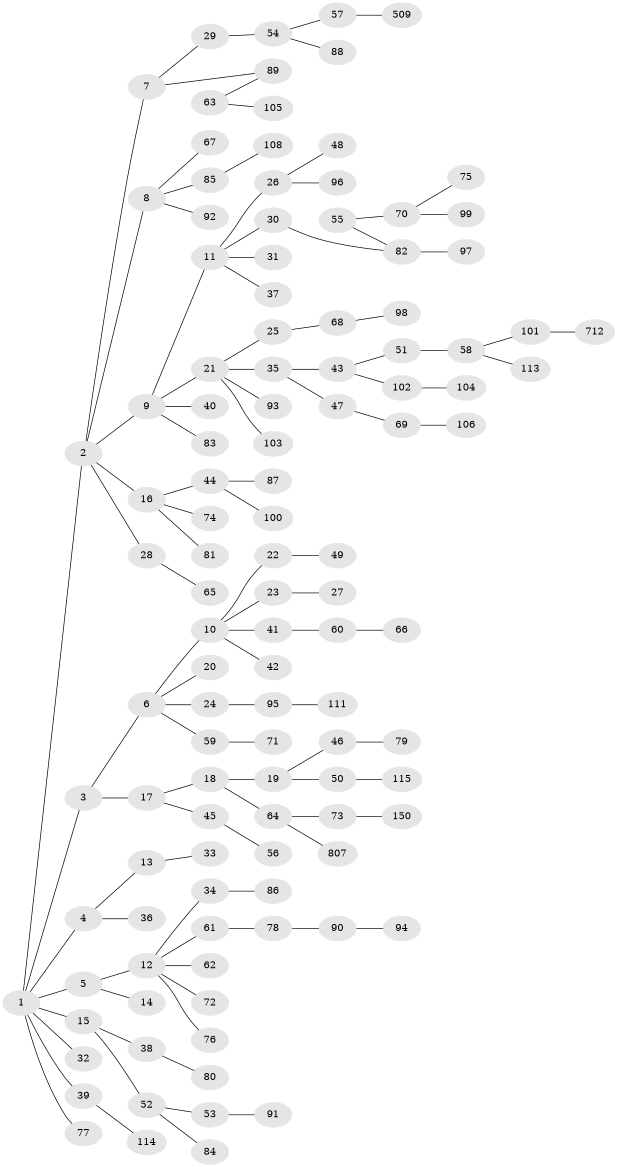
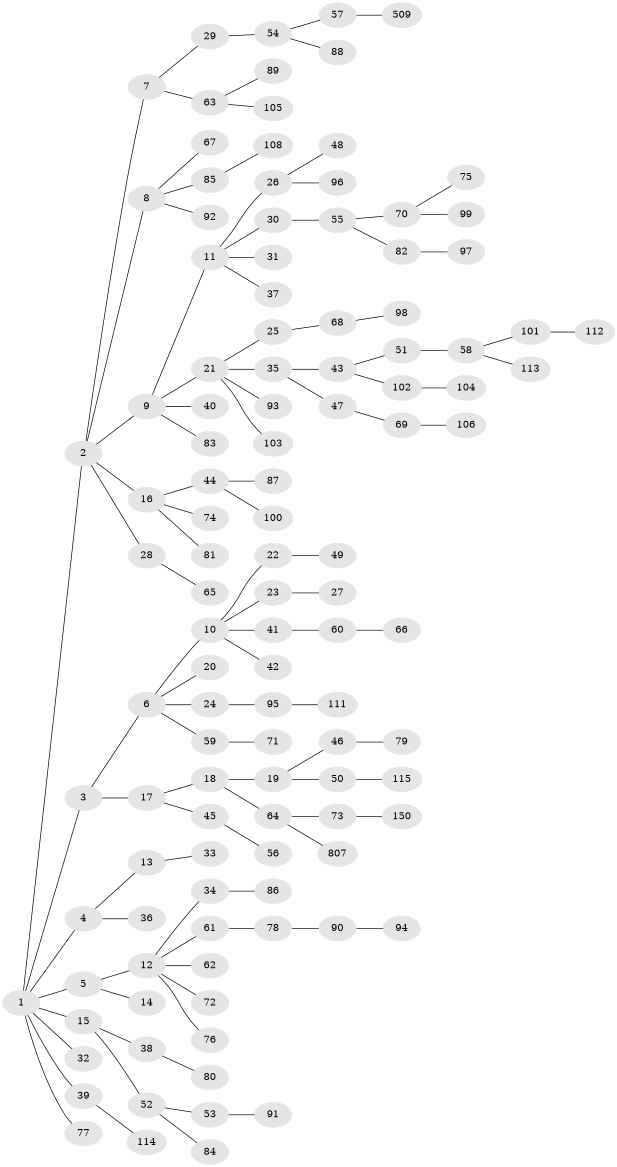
(210, 79) -> (178, 95)
(335, 243) -> (305, 220)
(595, 332) -> (595, 332)
